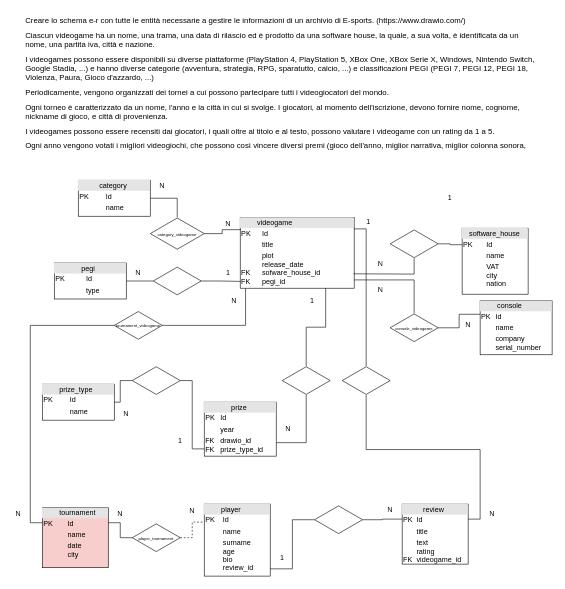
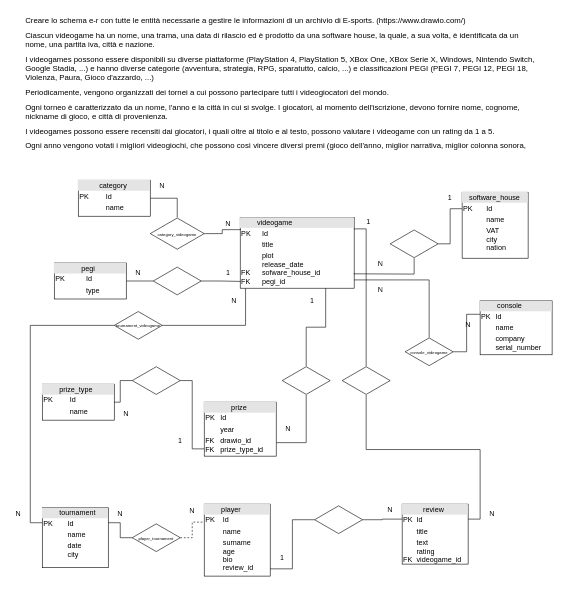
(495, 261) -> (495, 225)
(414, 328) -> (429, 352)
(75, 538) -> (75, 538)
